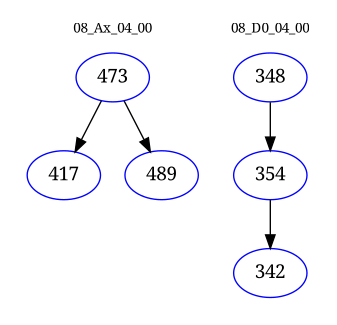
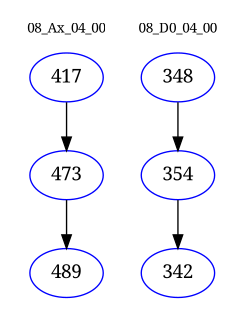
(91, 120) -> (67, 120)
